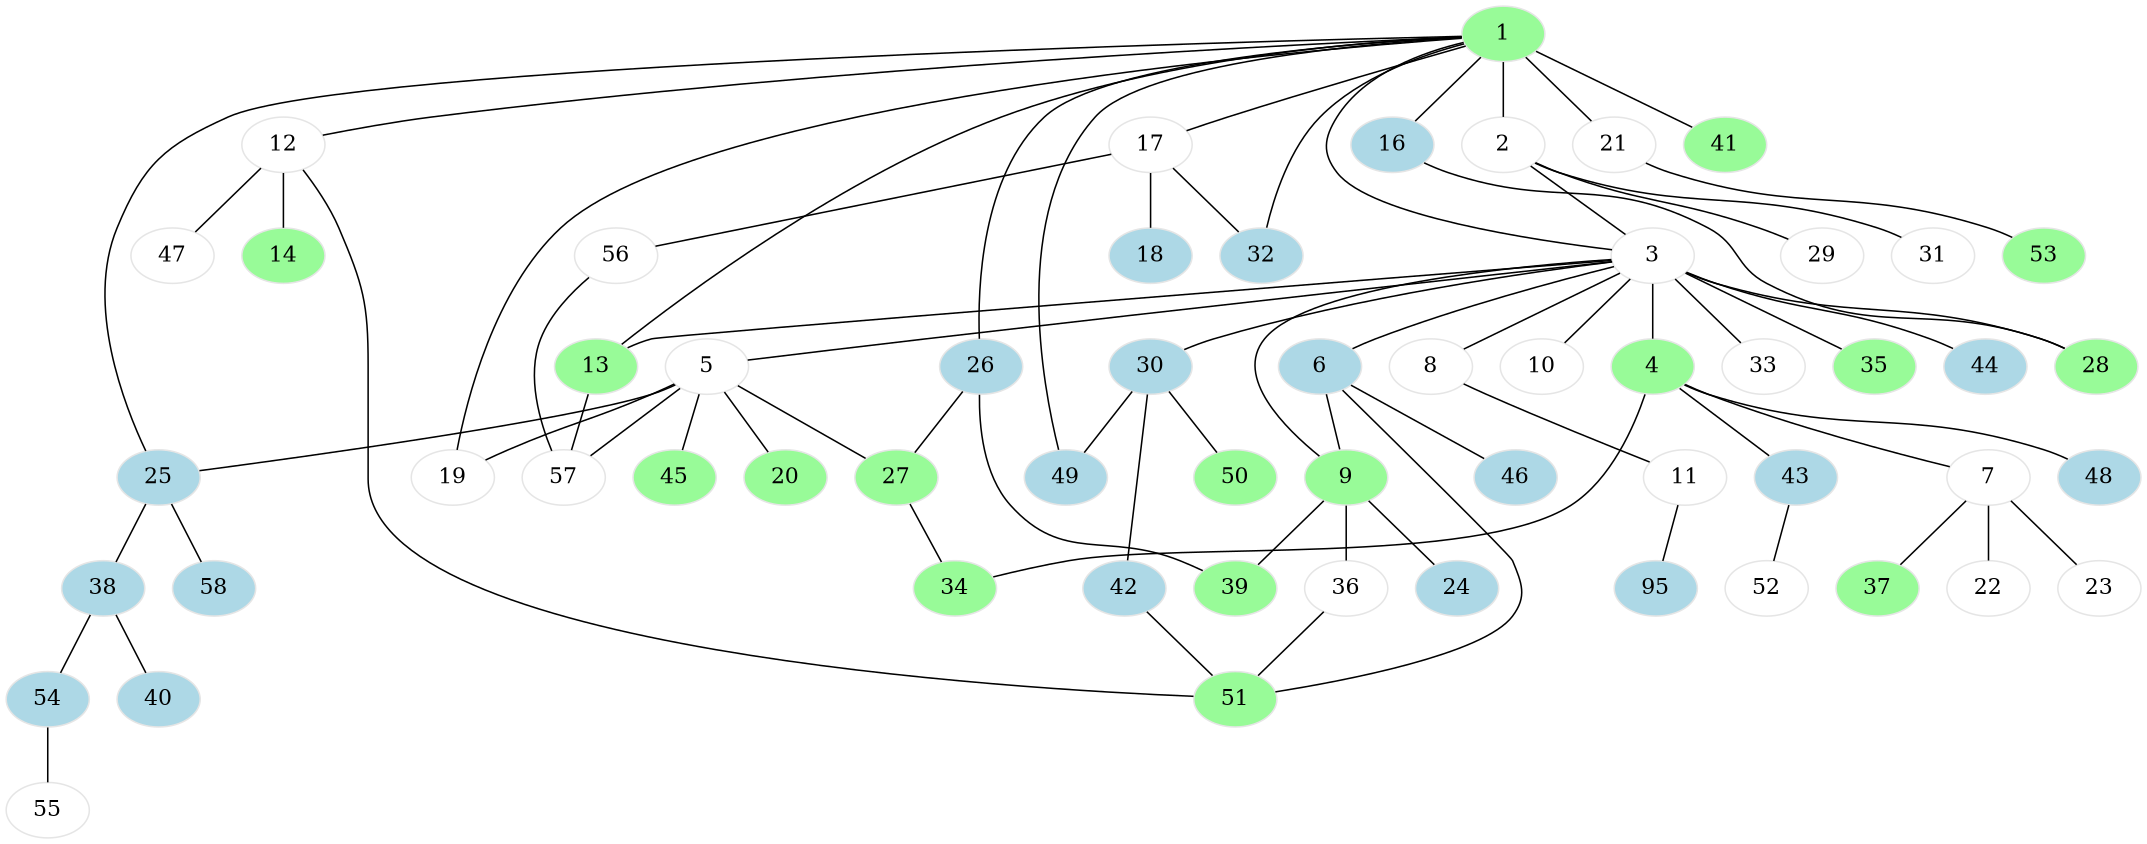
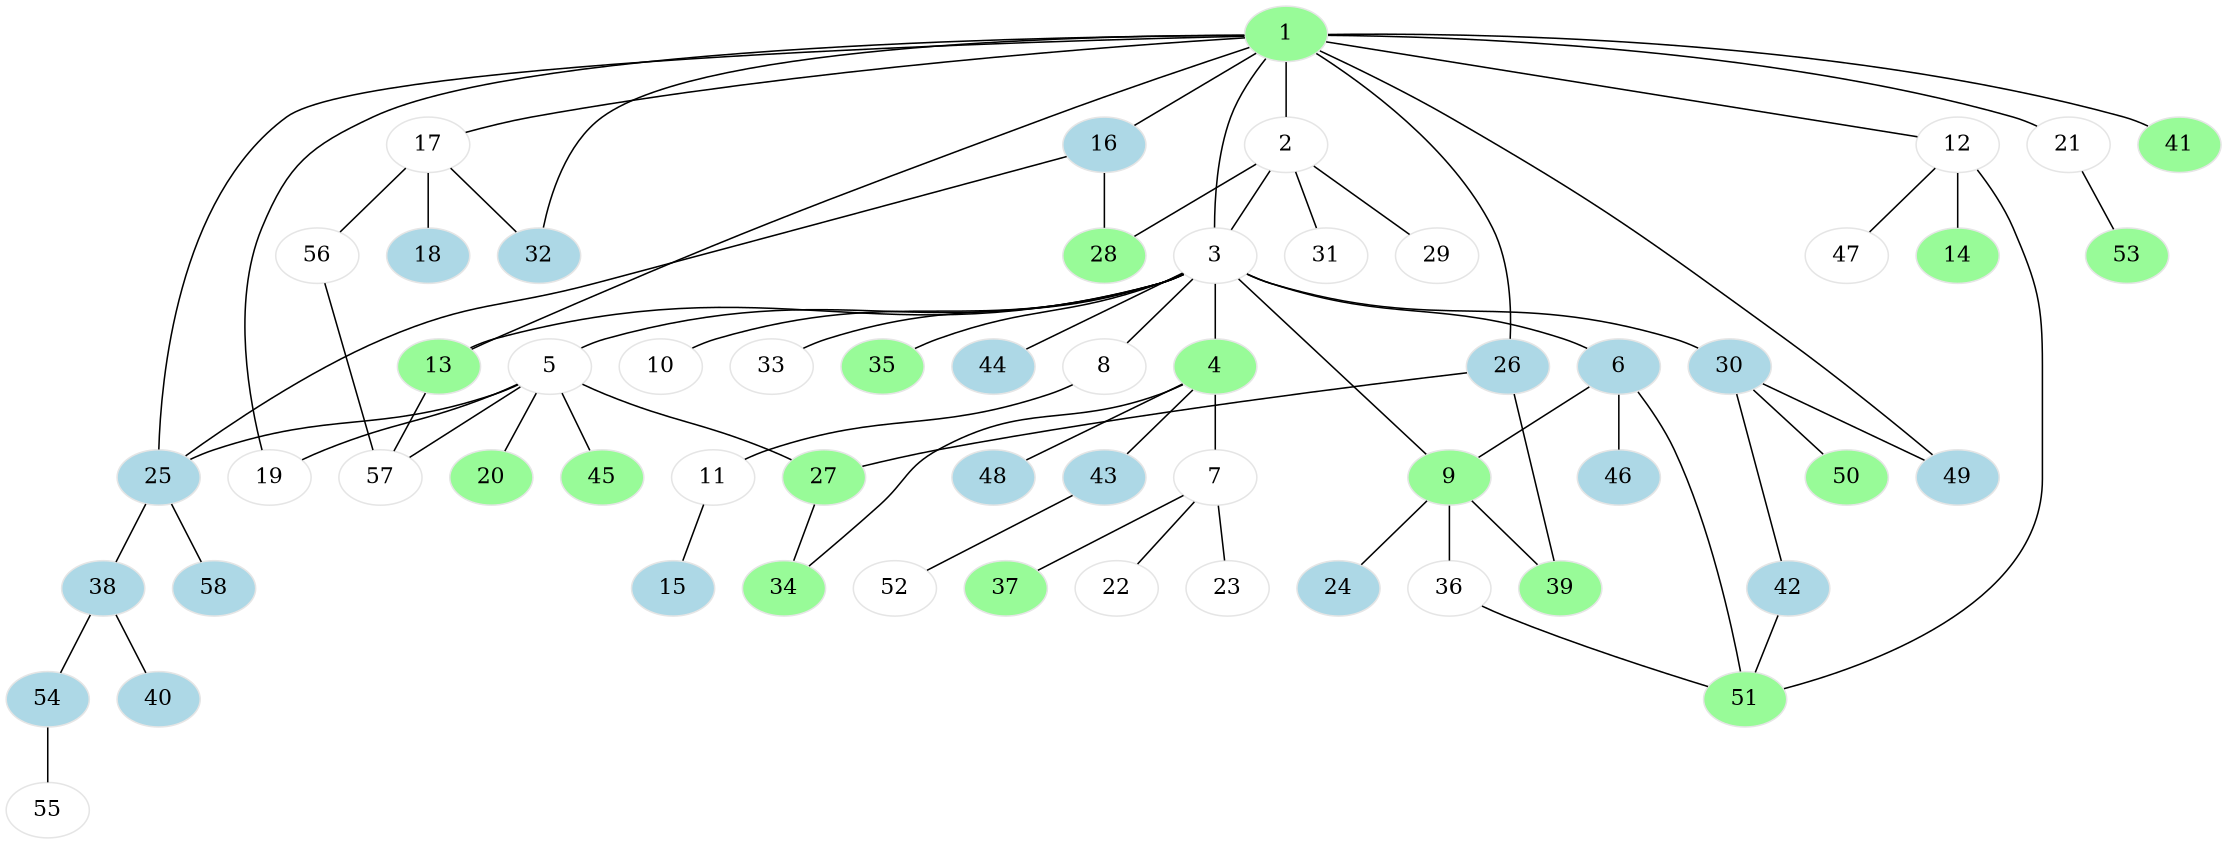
none -> (591, 284)
(1876, 310) -> (1195, 200)
(1656, 588) -> (673, 588)
